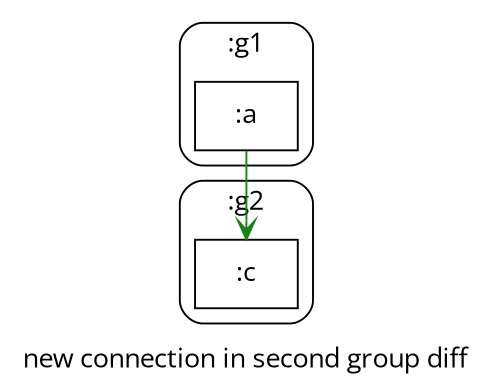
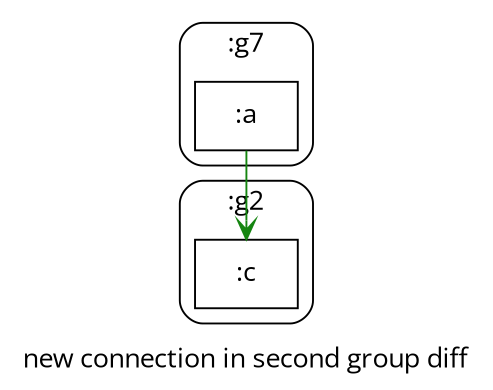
(246, 45) -> (246, 45)
